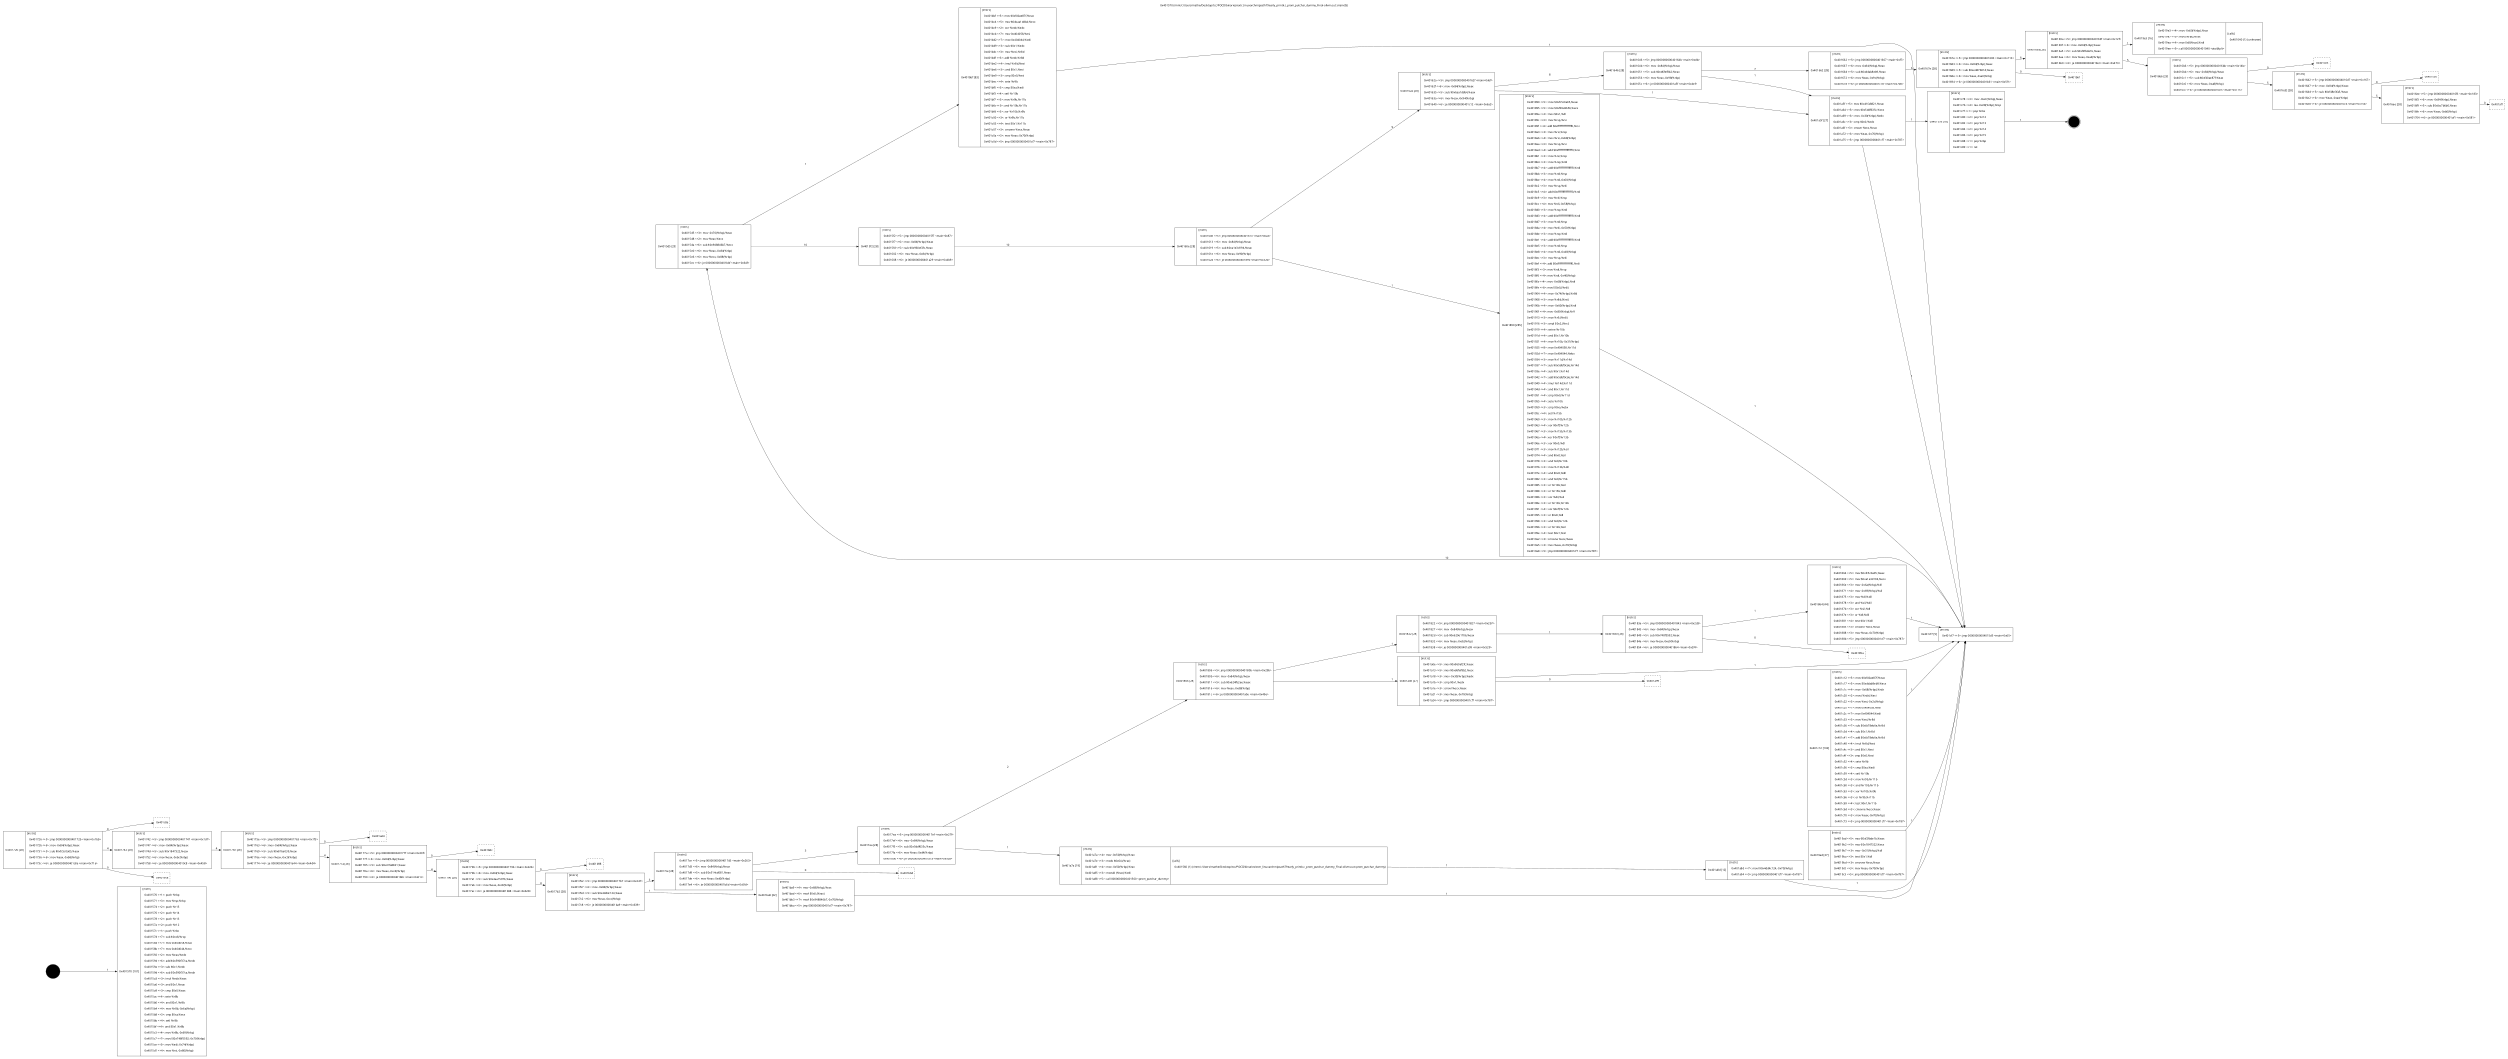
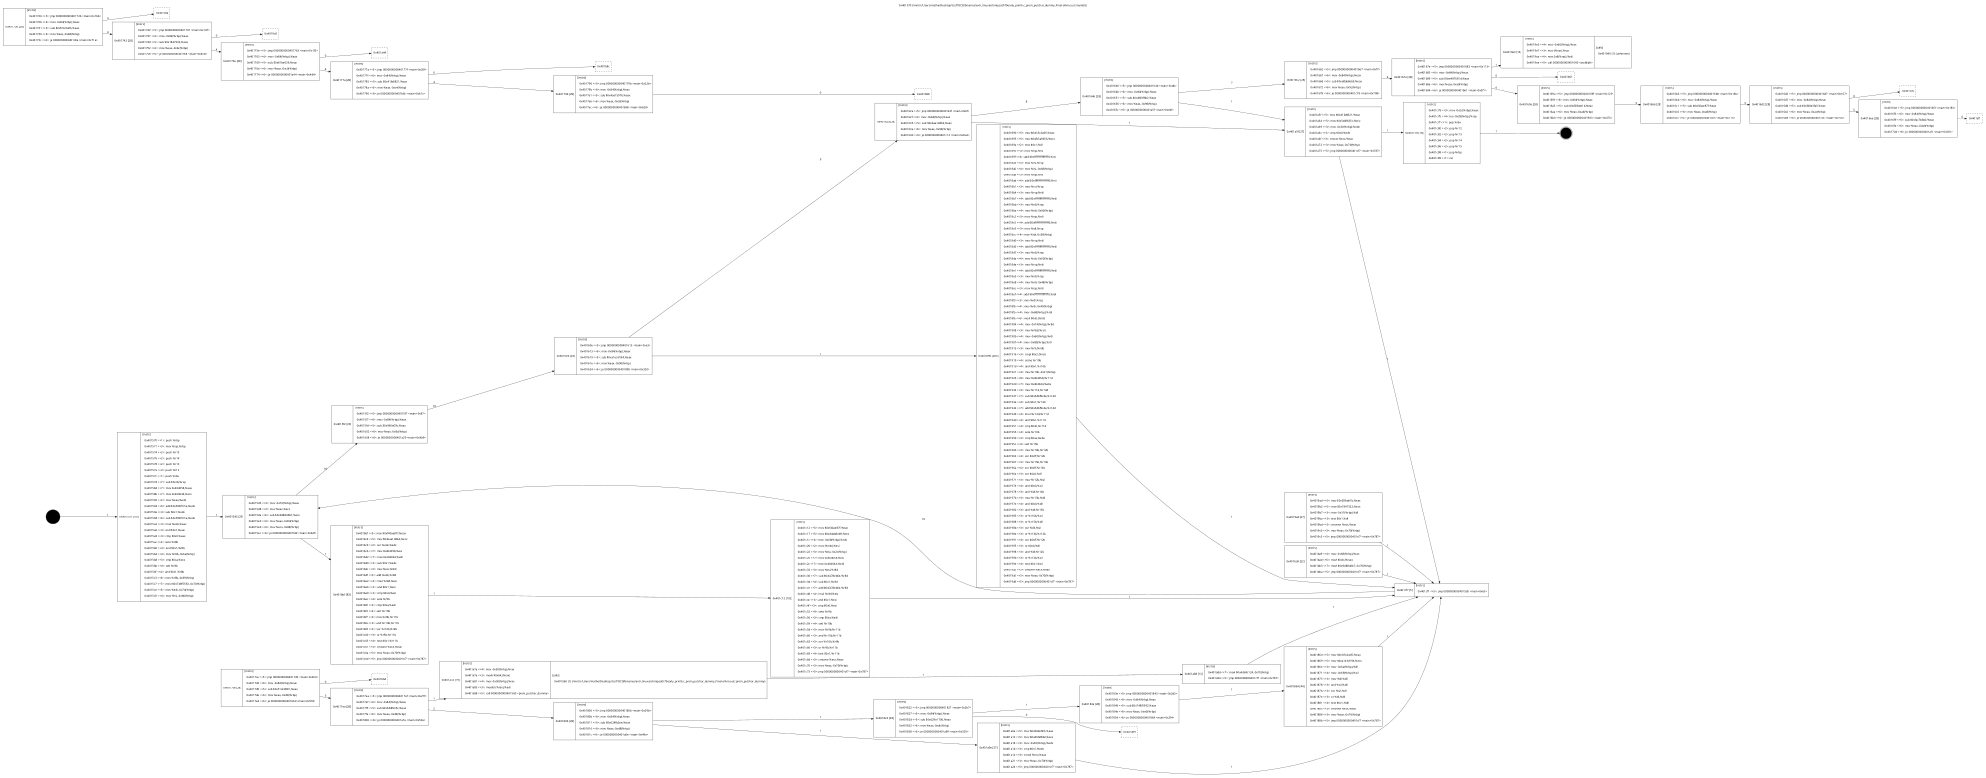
(2127, 45) -> (1495, 67)
(1772, 47) -> (598, 597)
(2322, 63) -> none
none -> (214, 517)
(1857, 653) -> none
(1569, 681) -> (1047, 718)
(127, 874) -> (236, 36)
(595, 892) -> none
